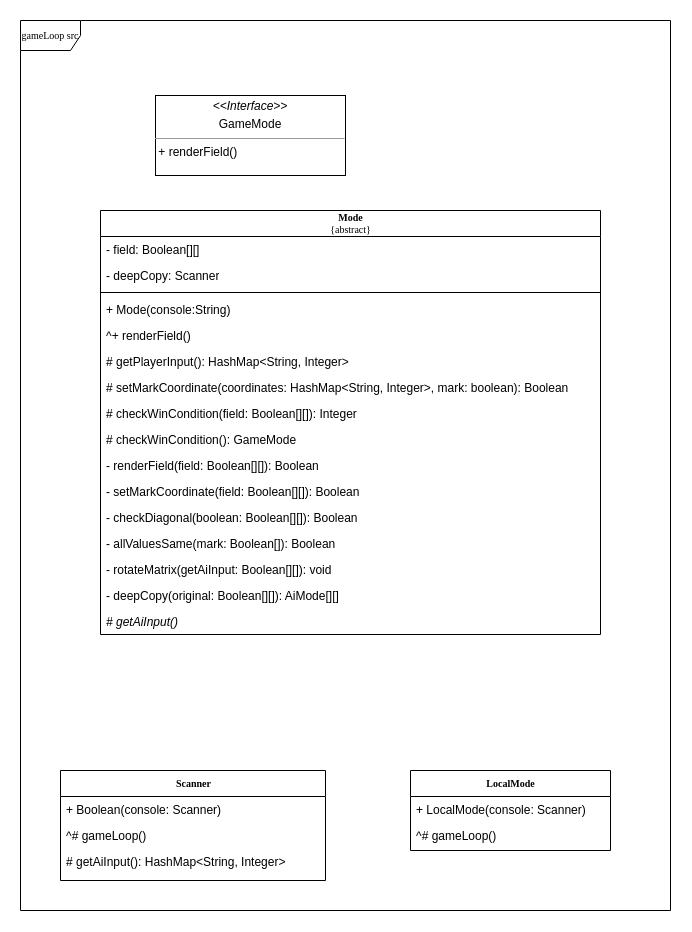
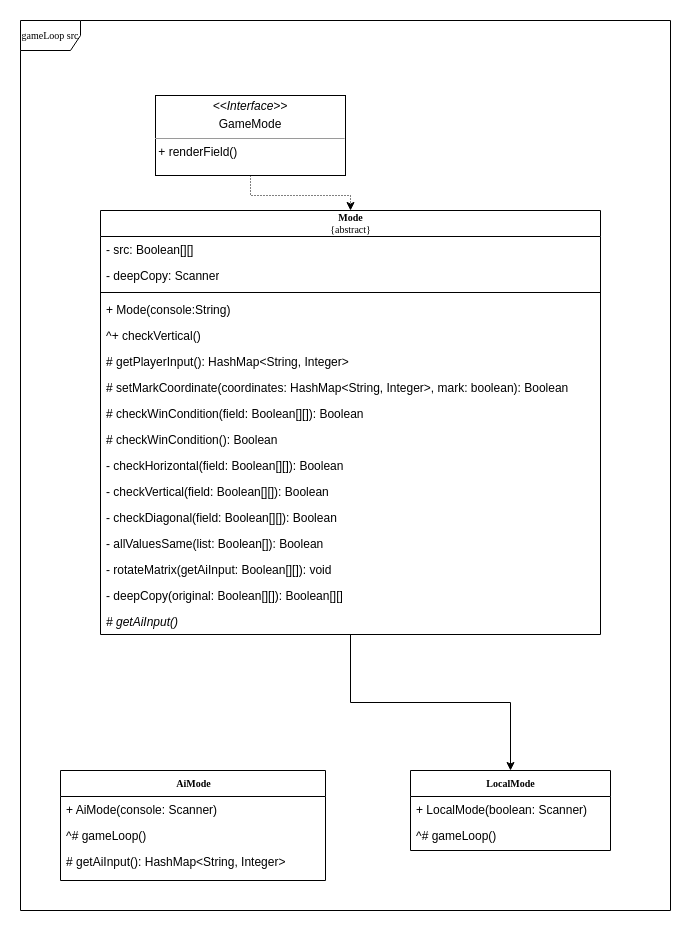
none -> (351, 202)
(164, 251) -> (161, 251)
(155, 336) -> (162, 336)
(250, 414) -> (249, 414)
(201, 440) -> (196, 440)
(230, 466) -> (243, 466)
(252, 492) -> (237, 492)
(245, 518) -> (237, 518)
(228, 544) -> (225, 544)
(242, 596) -> (245, 596)
none -> (427, 703)
(194, 784) -> (194, 784)
(149, 811) -> (146, 811)
(506, 811) -> (506, 811)
